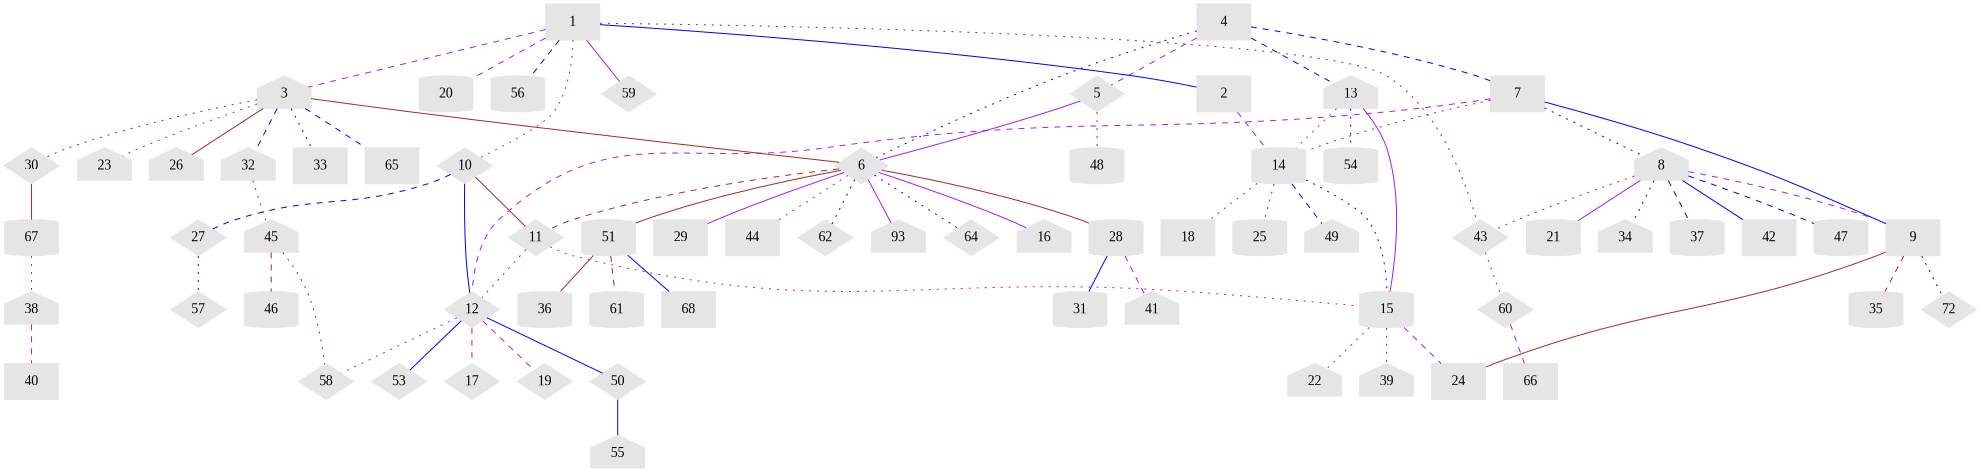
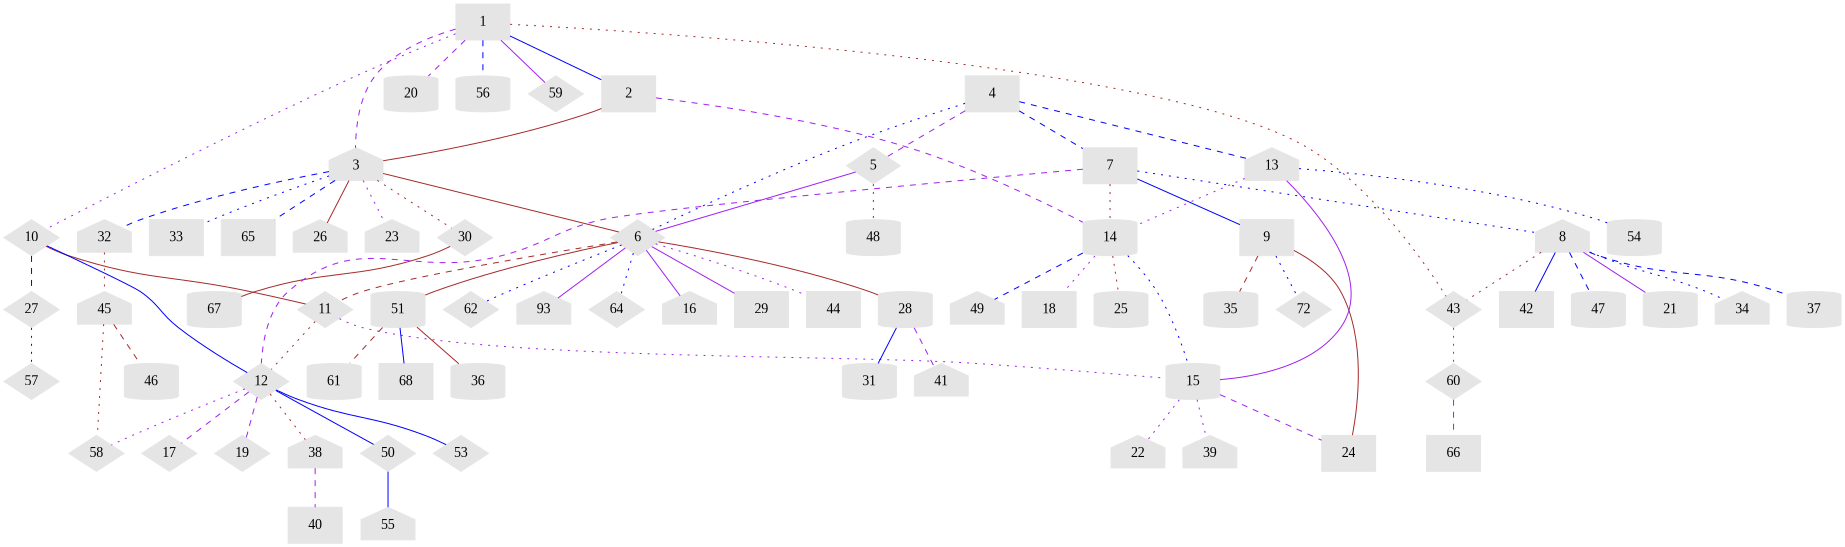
none -> (494, 139)
(1788, 193) -> none
(32, 274) -> (288, 417)
(1387, 346) -> (1202, 418)
